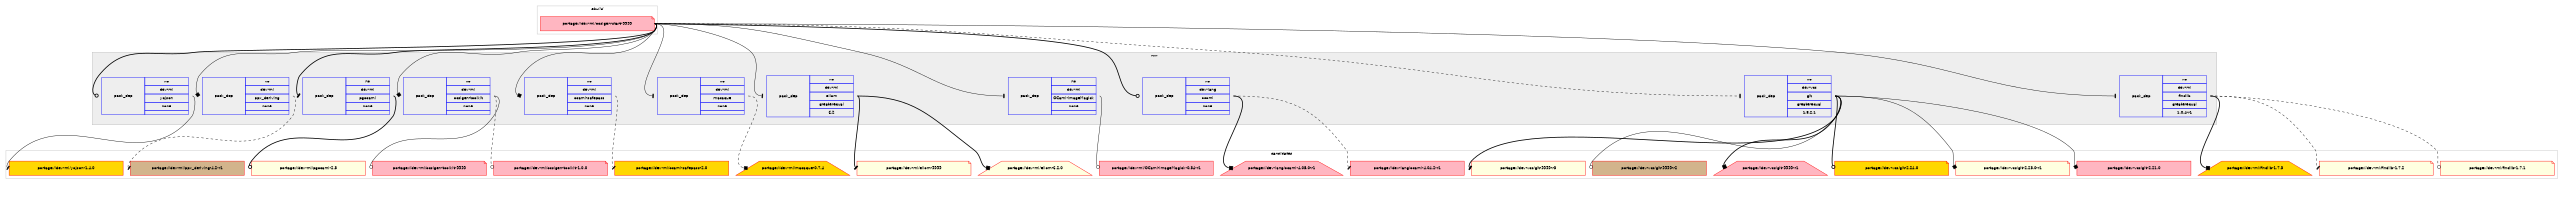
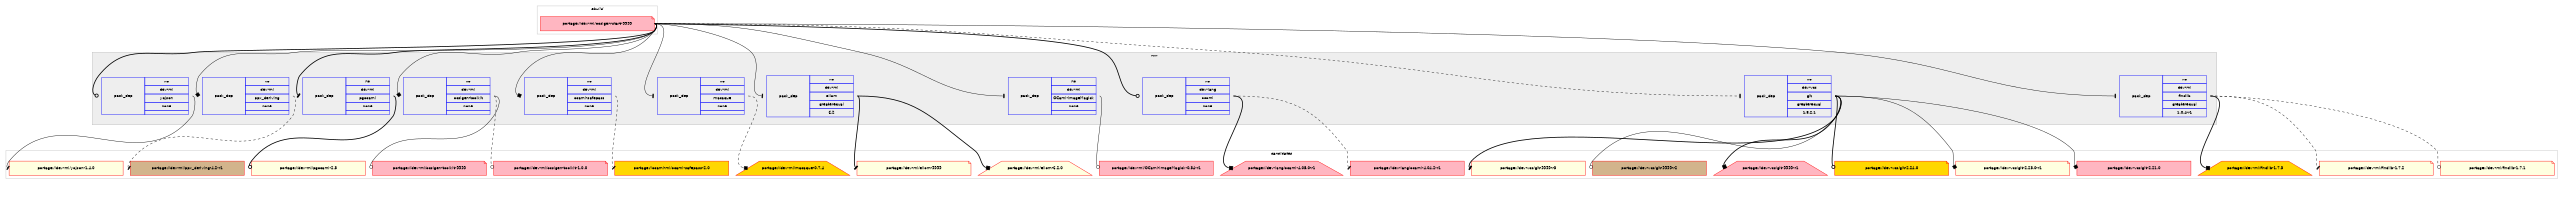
(66, 168) -> (66, 168)
(672, 168) -> (672, 168)
